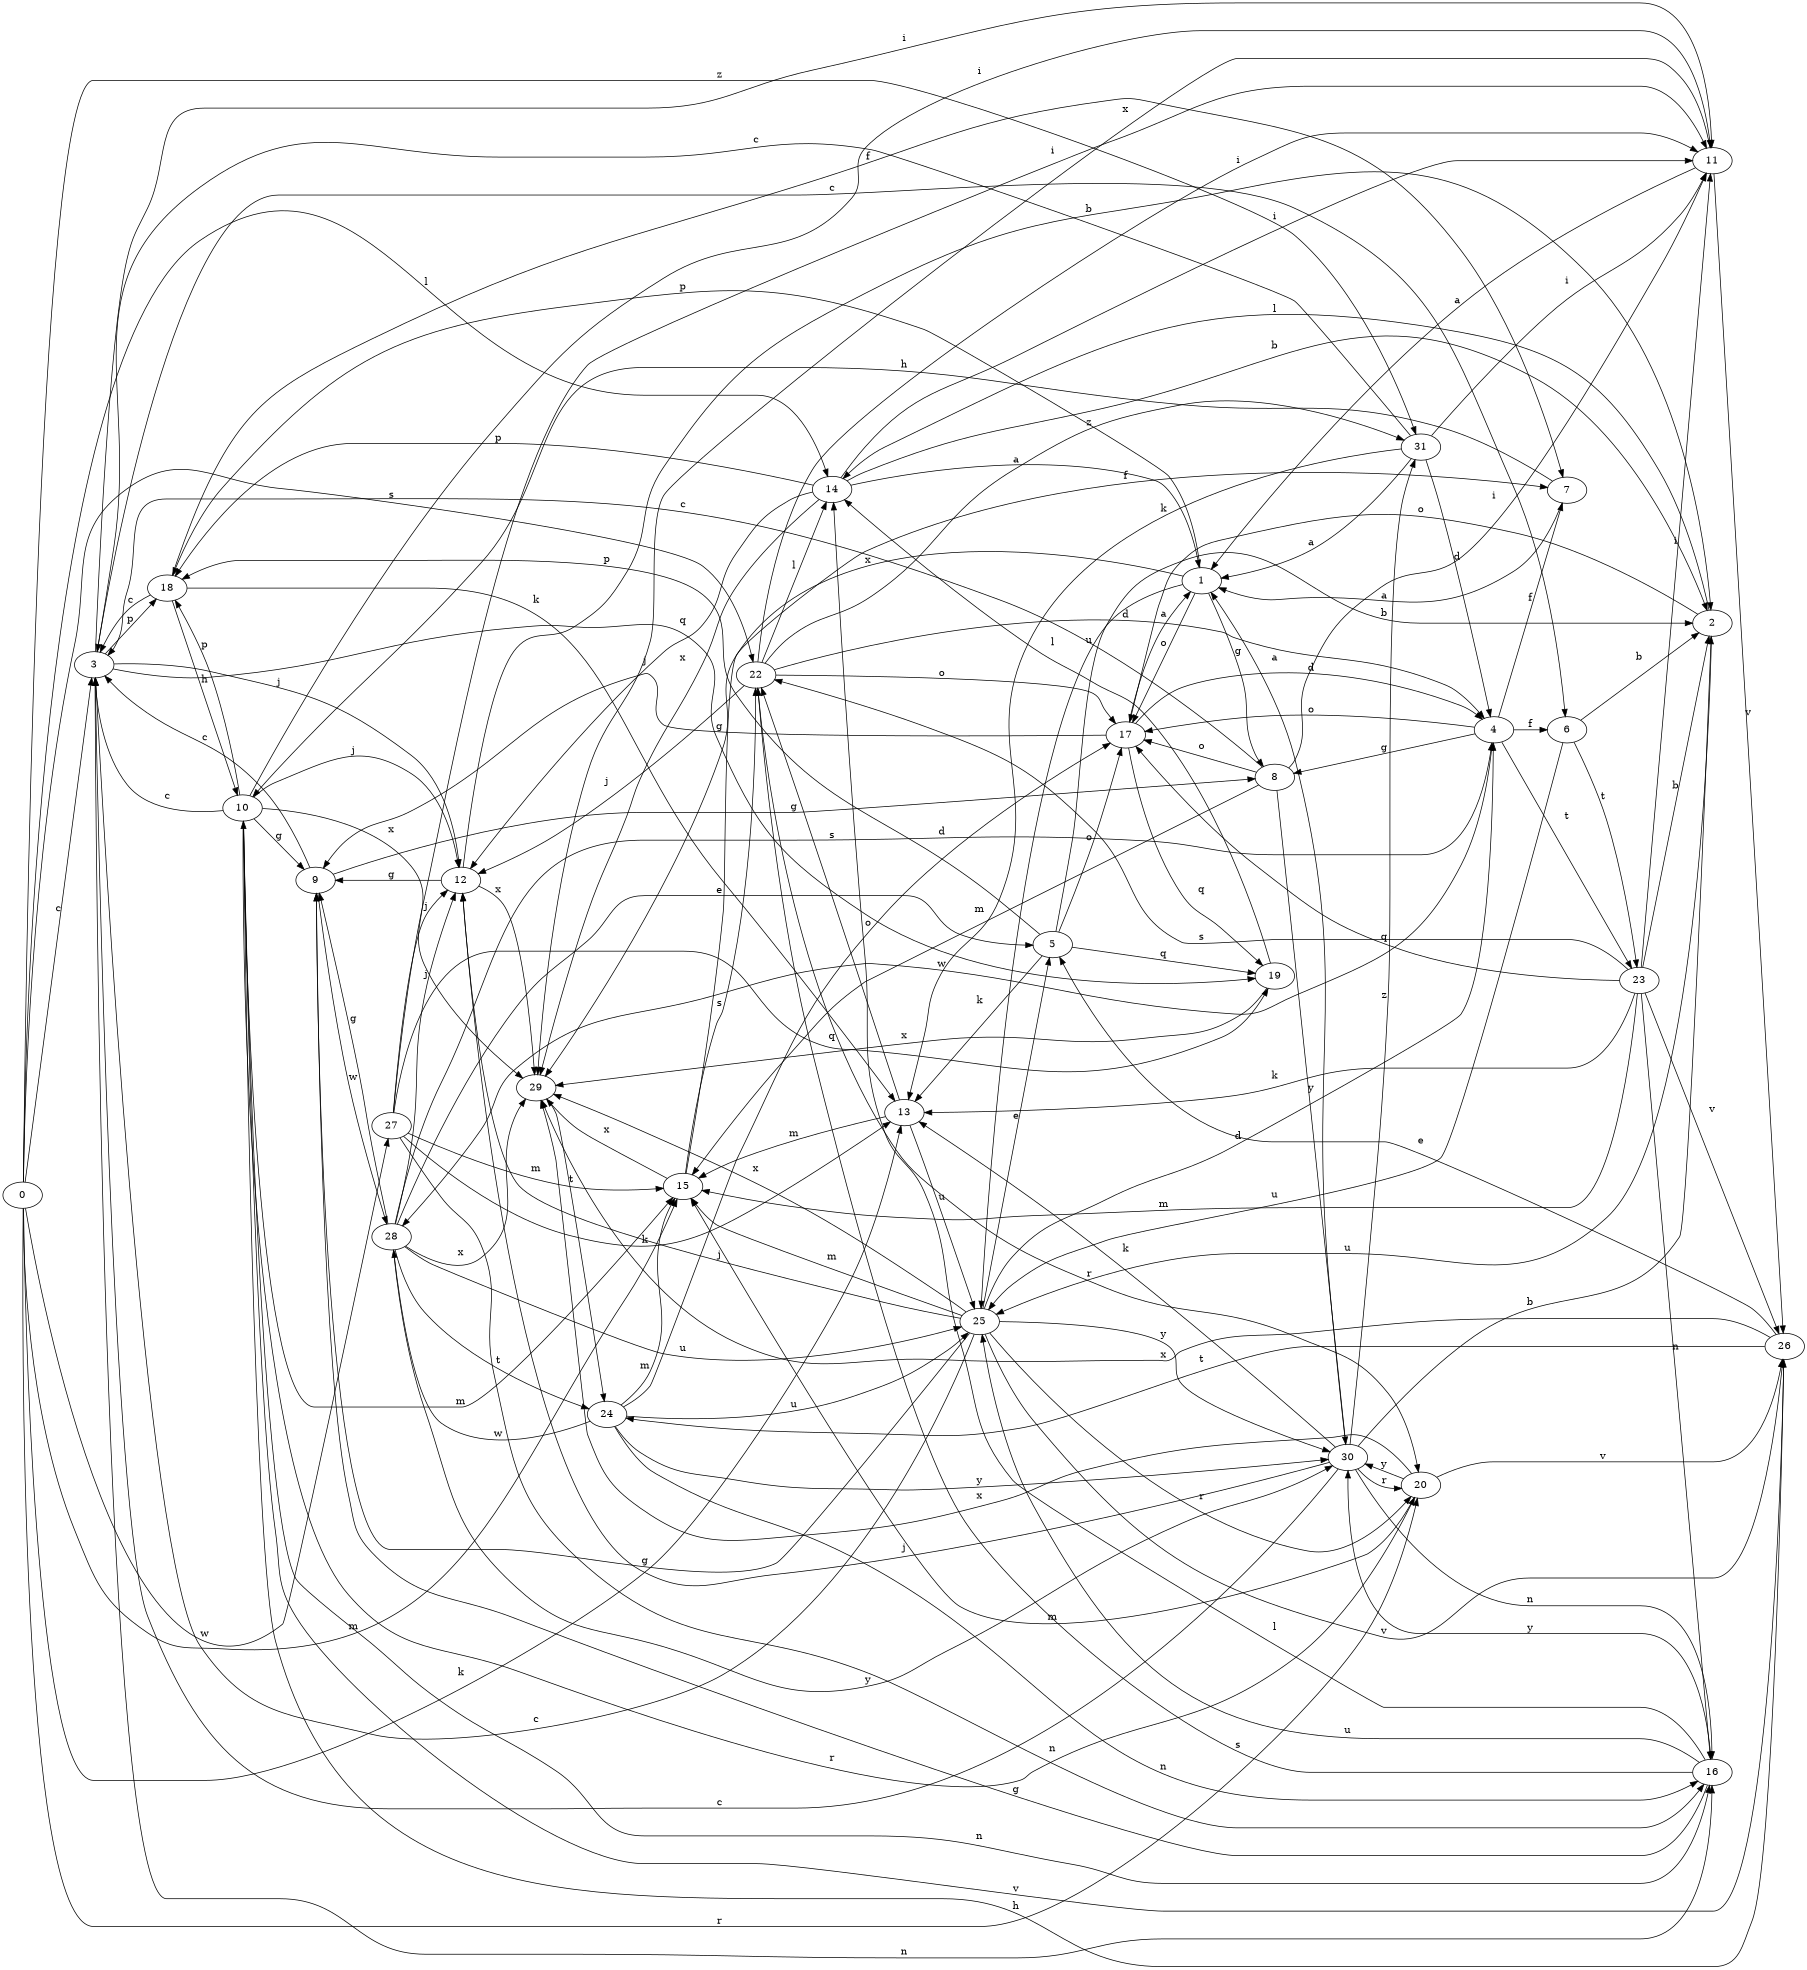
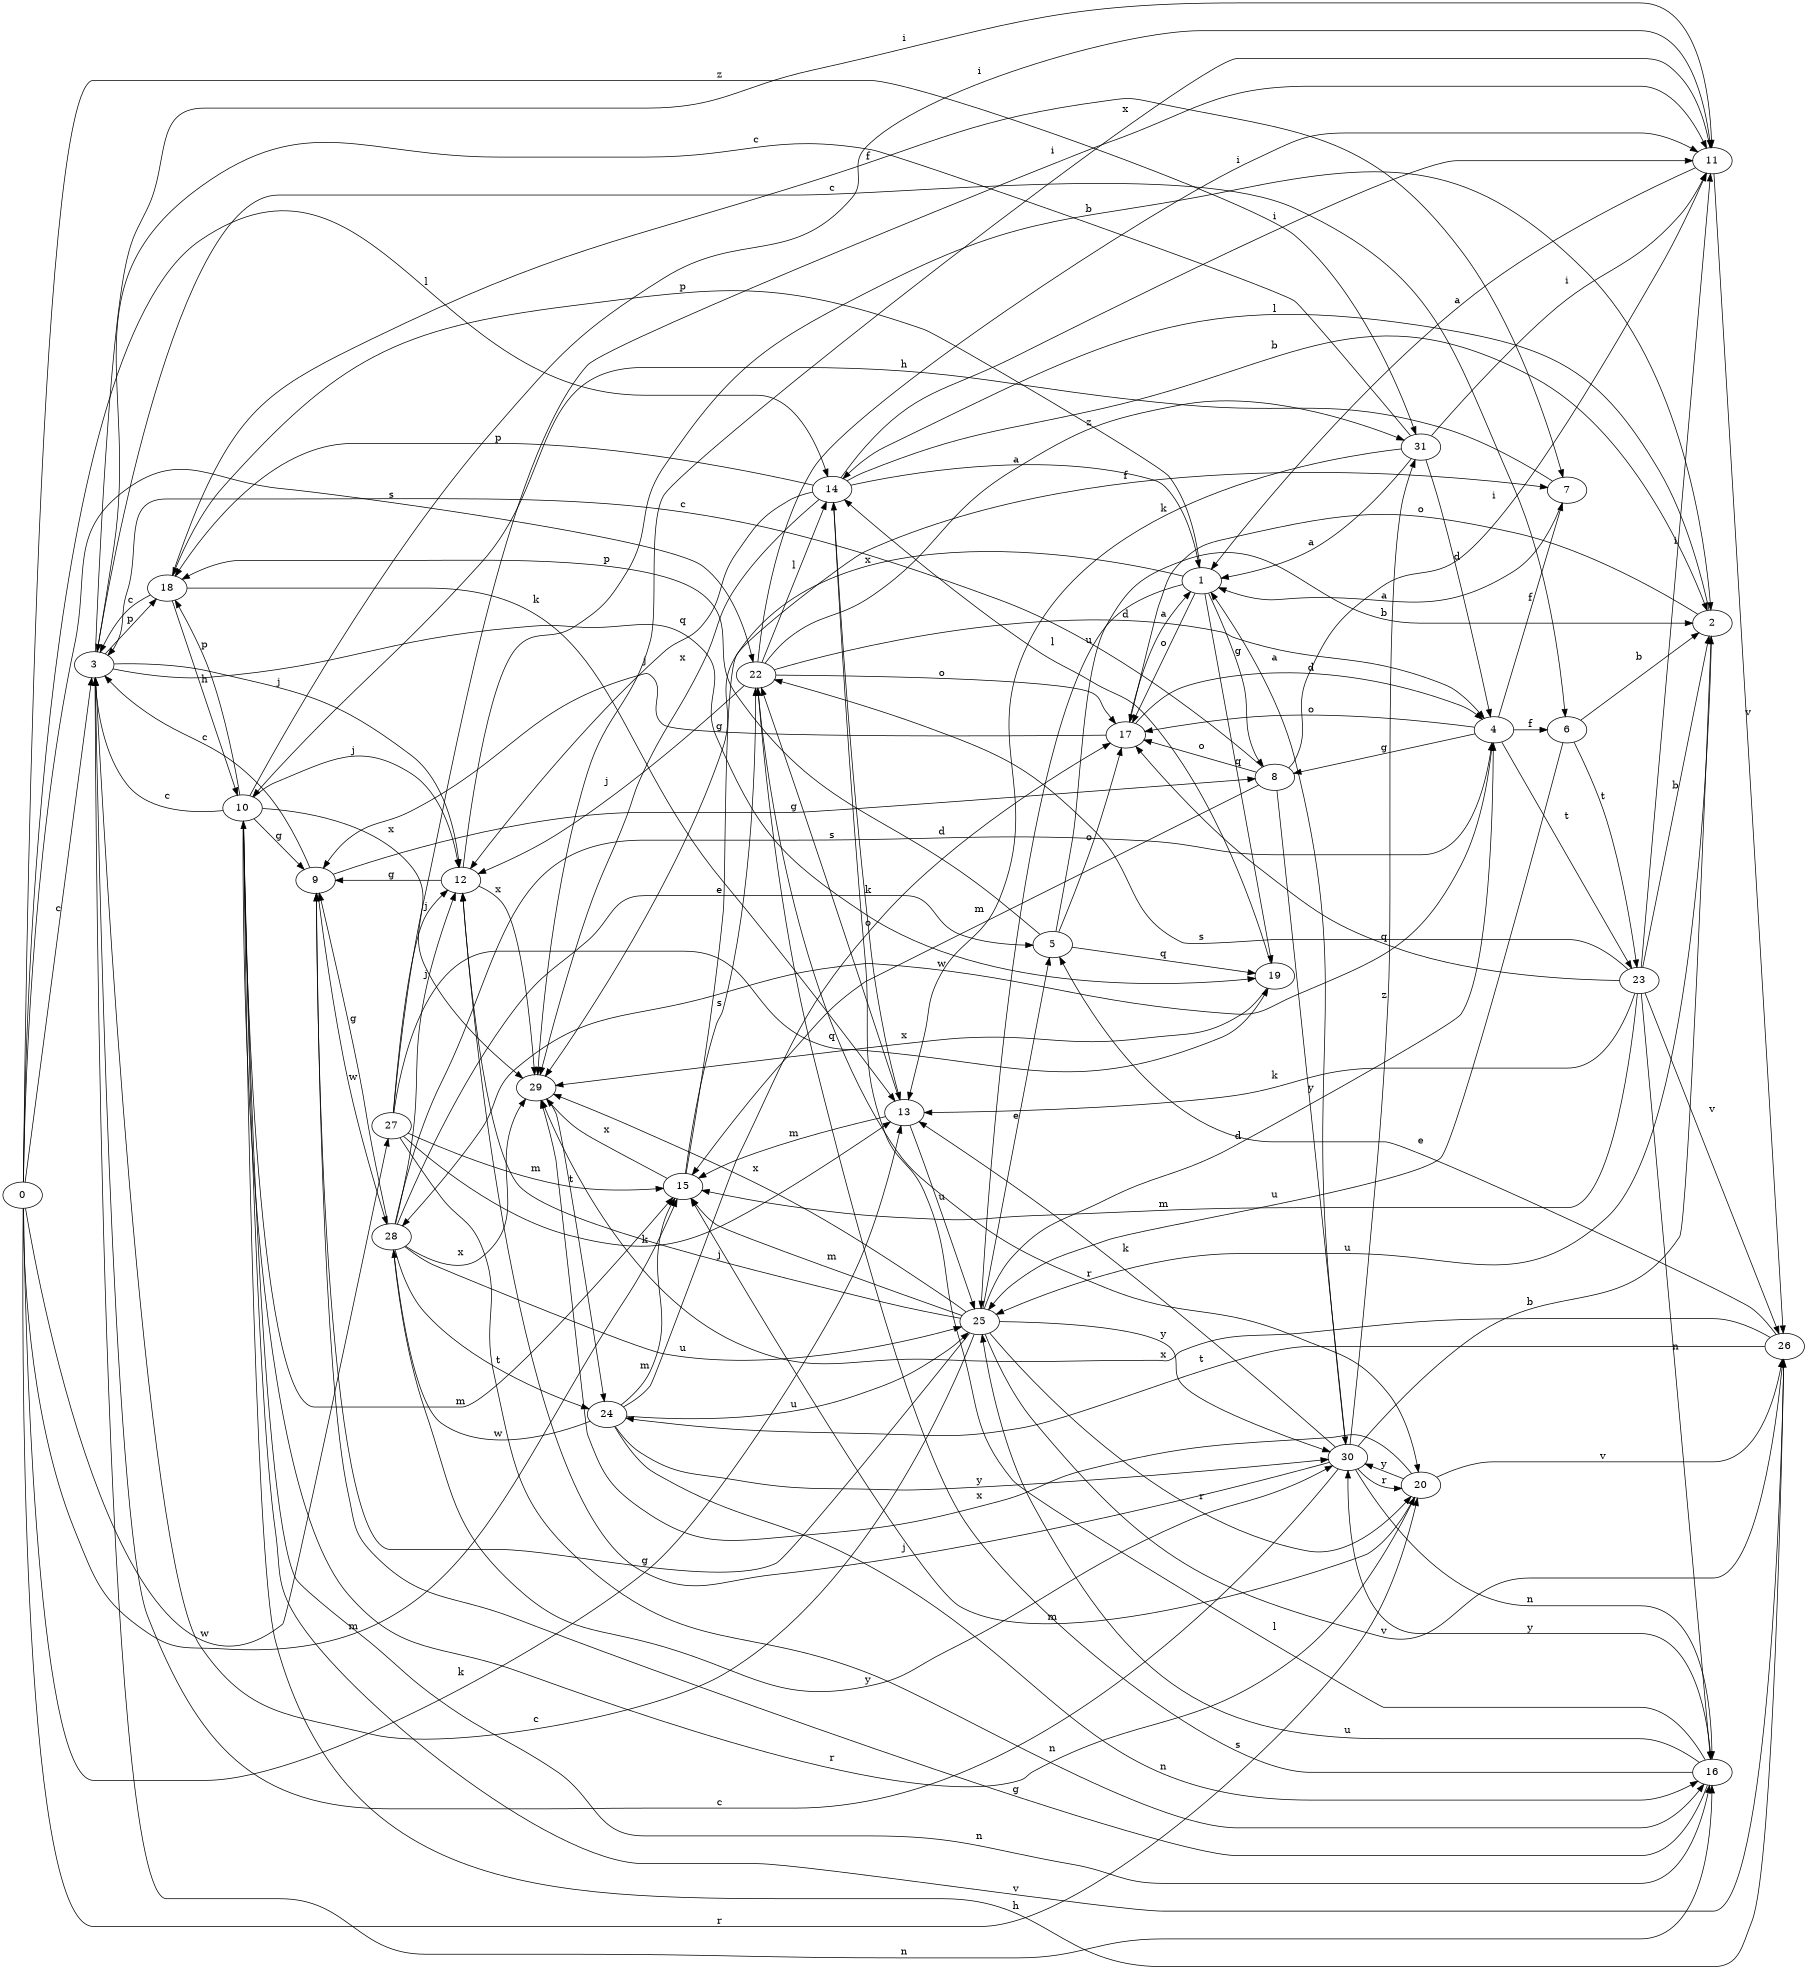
(1168, 870) -> (1238, 775)
(981, 1026) -> (863, 873)
